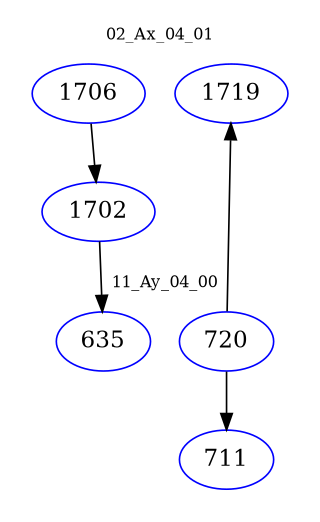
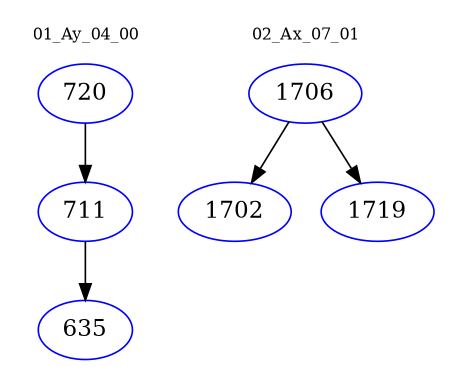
(160, 35) -> (306, 35)
(229, 226) -> (337, 145)
(101, 278) -> (85, 263)
(165, 283) -> (86, 35)
